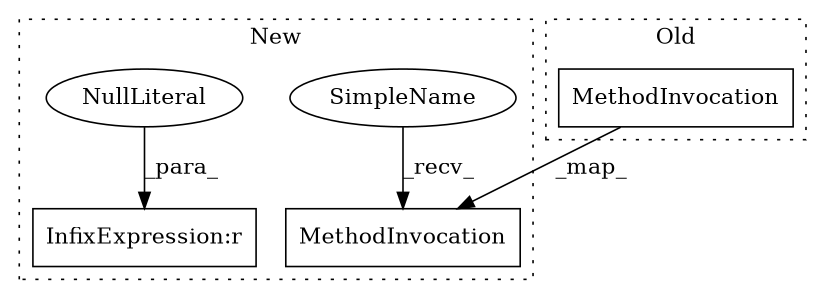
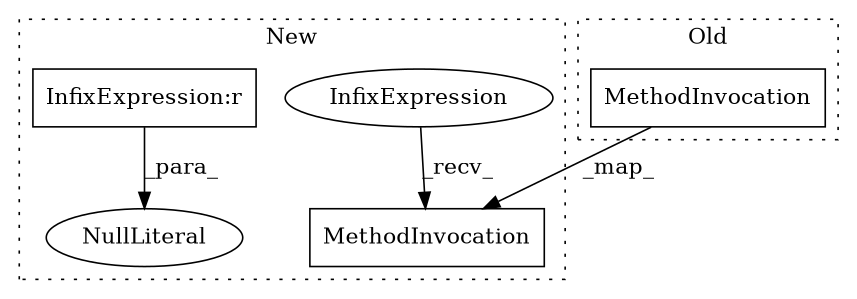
(403, 98) -> (419, 98)
(144, 160) -> (144, 160)
